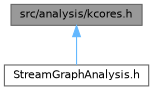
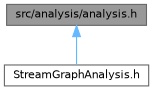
(77, 15) -> (77, 15)
